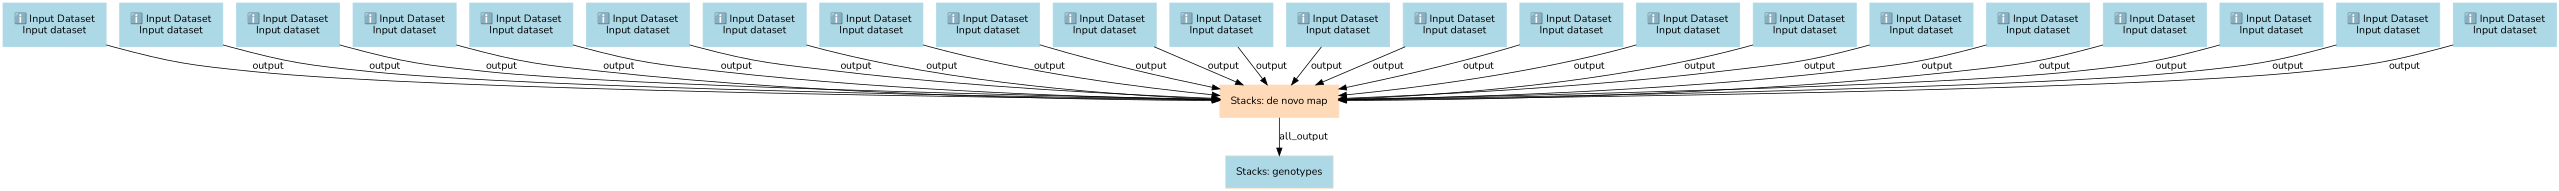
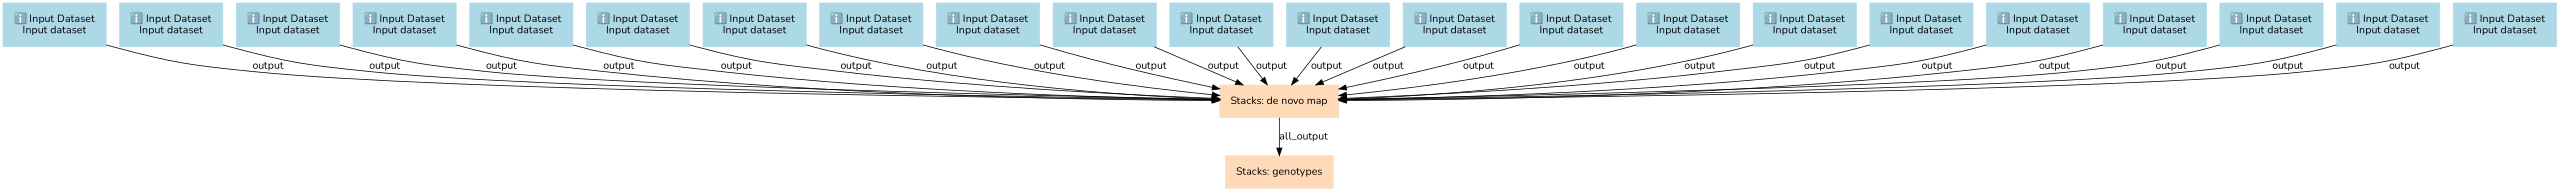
(1279, 172) -> (1279, 172)
